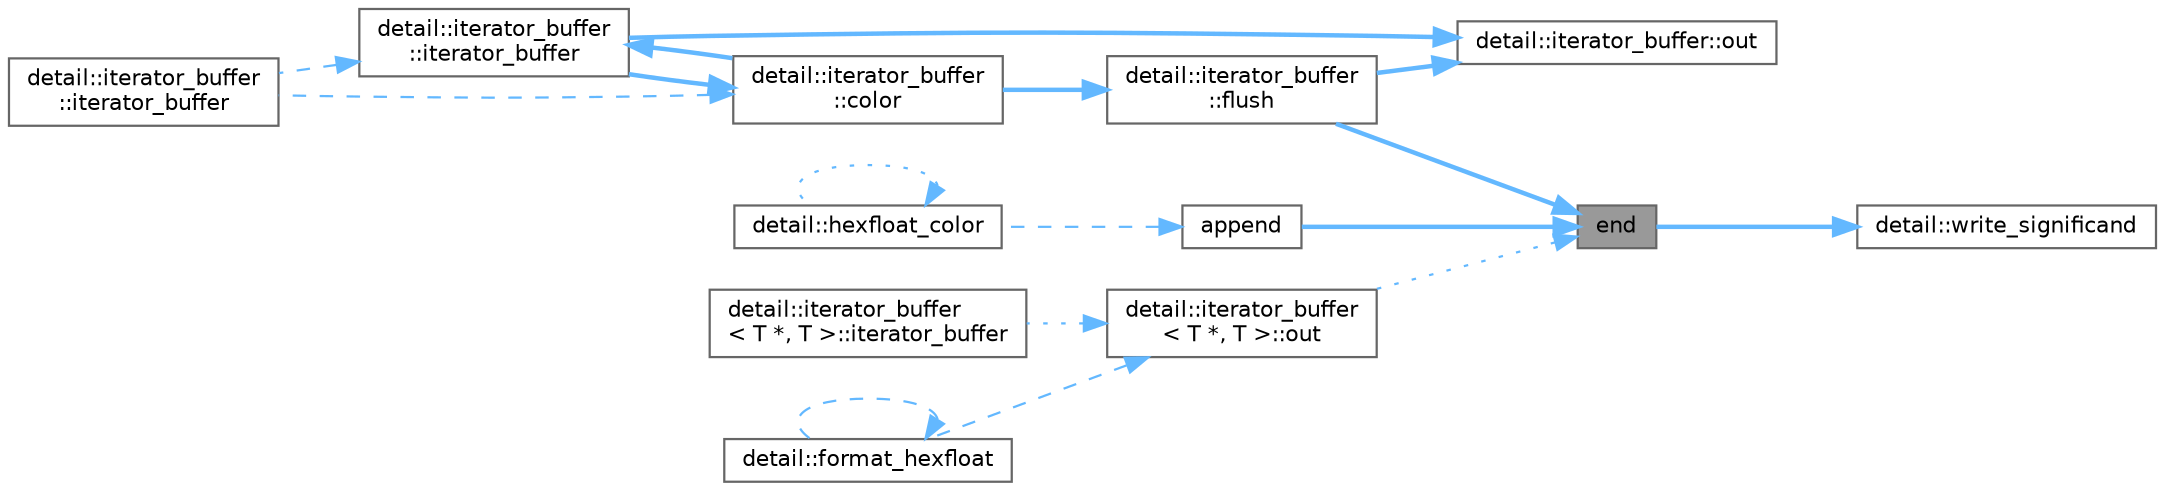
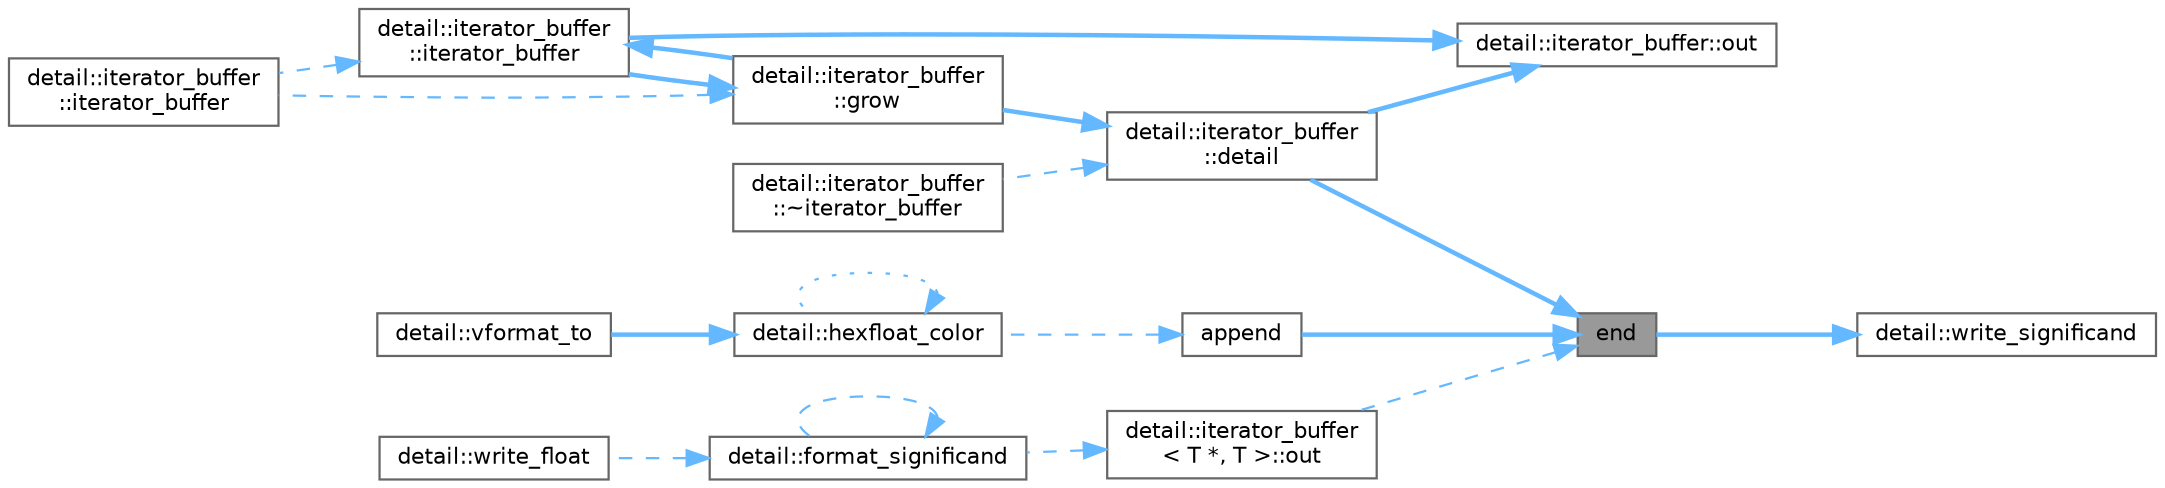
(868, 90) -> (868, 90)
(1242, 90) -> (1242, 146)
none -> (868, 198)
(1464, 266) -> (1457, 382)
(868, 323) -> none
none -> (494, 335)
none -> (494, 458)
(868, 460) -> (868, 458)
